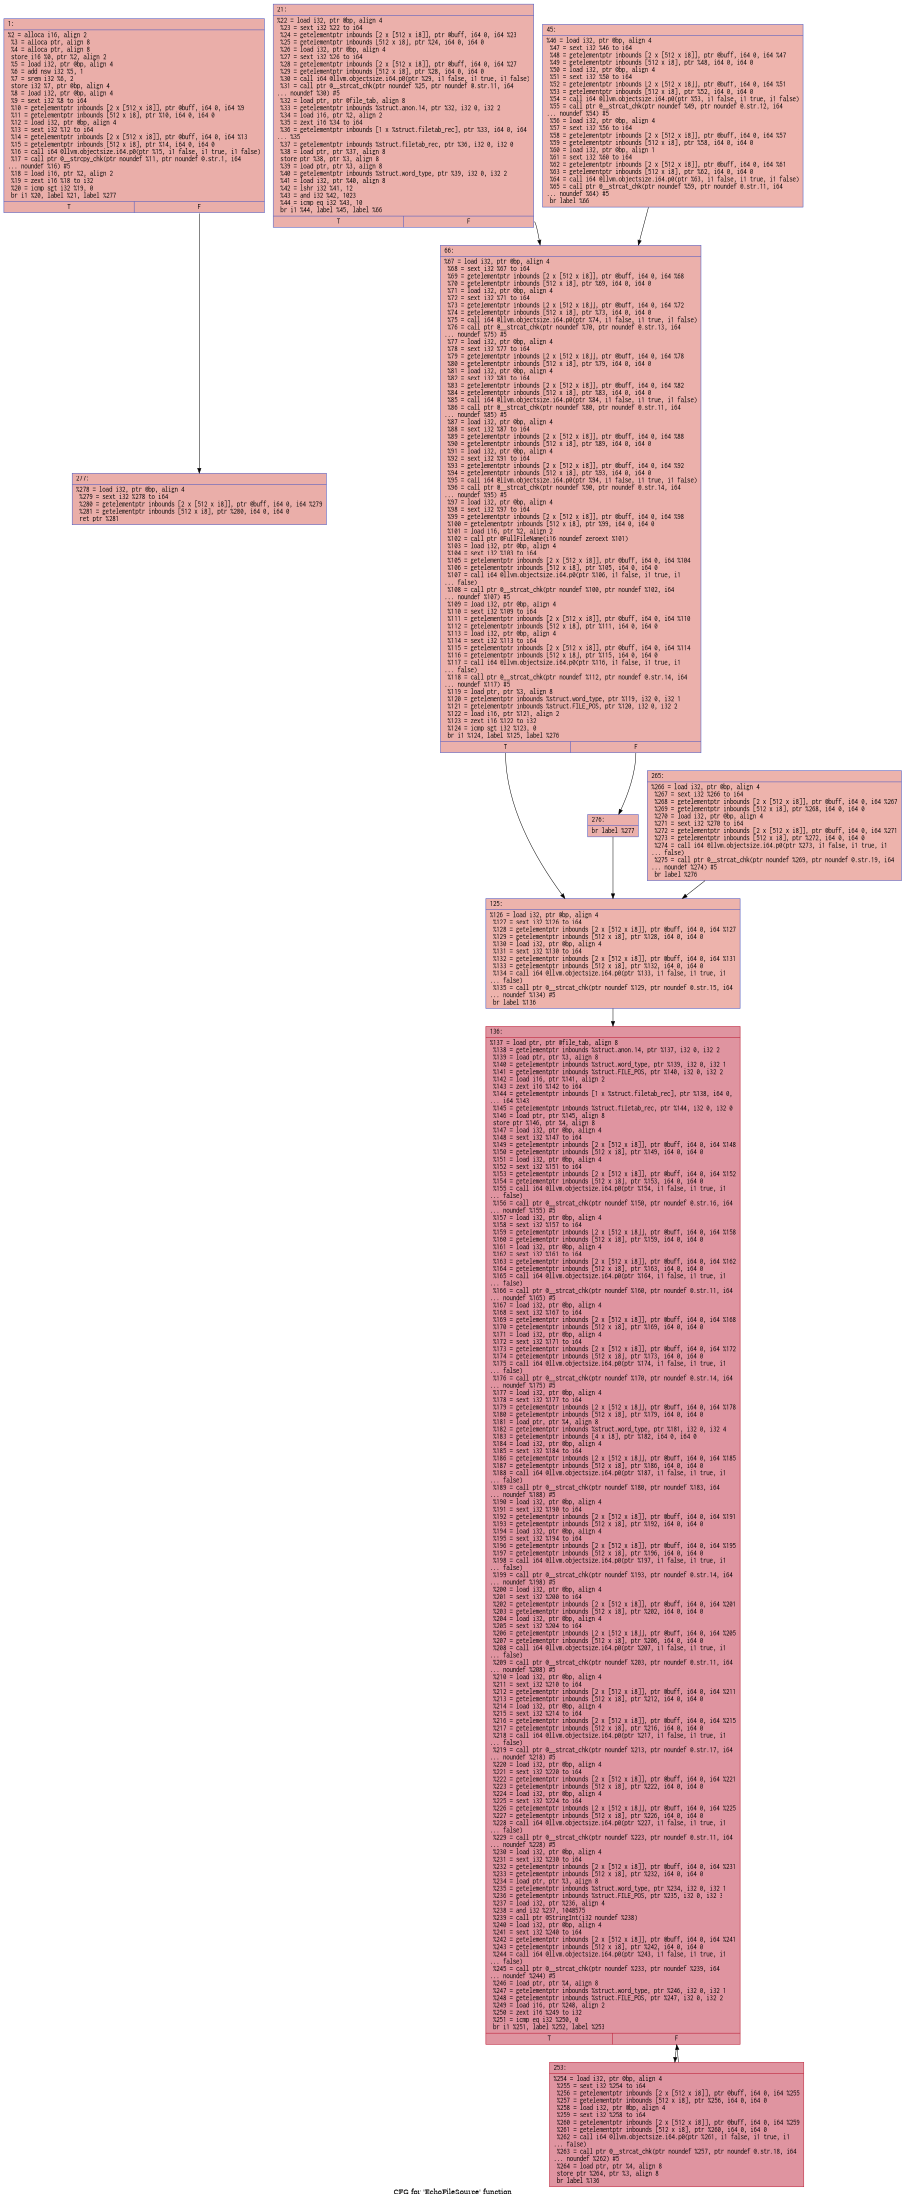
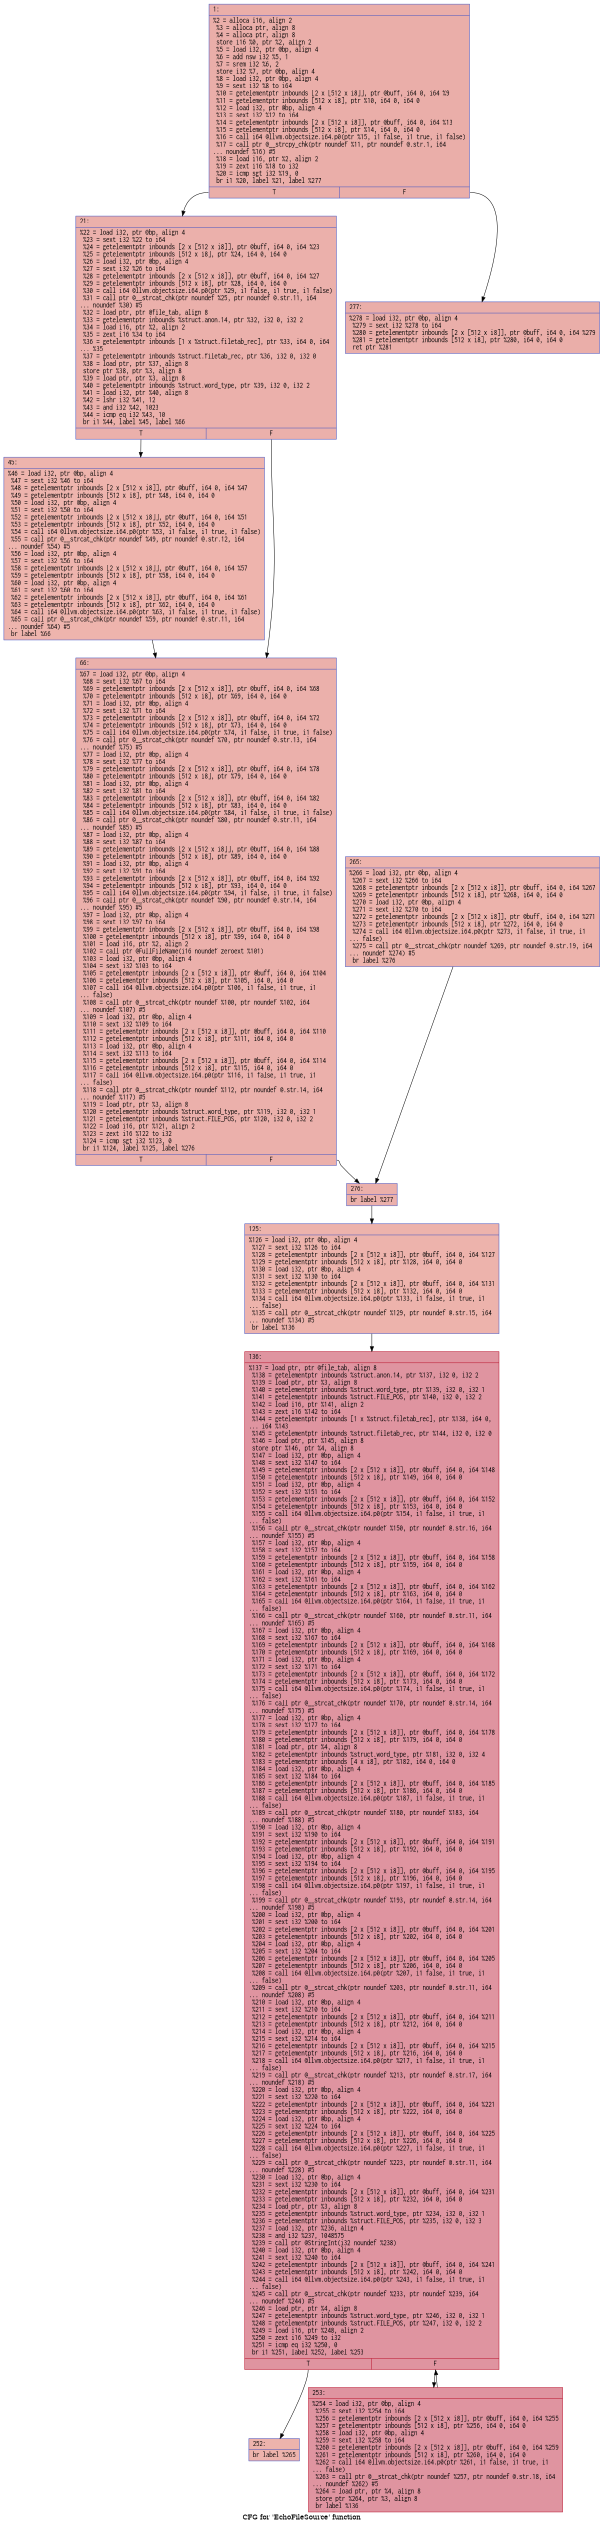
(601, 150) -> (62, 583)
none -> (193, 197)
none -> (141, 446)
(523, 828) -> none
(696, 888) -> (415, 1073)
none -> (274, 2450)
